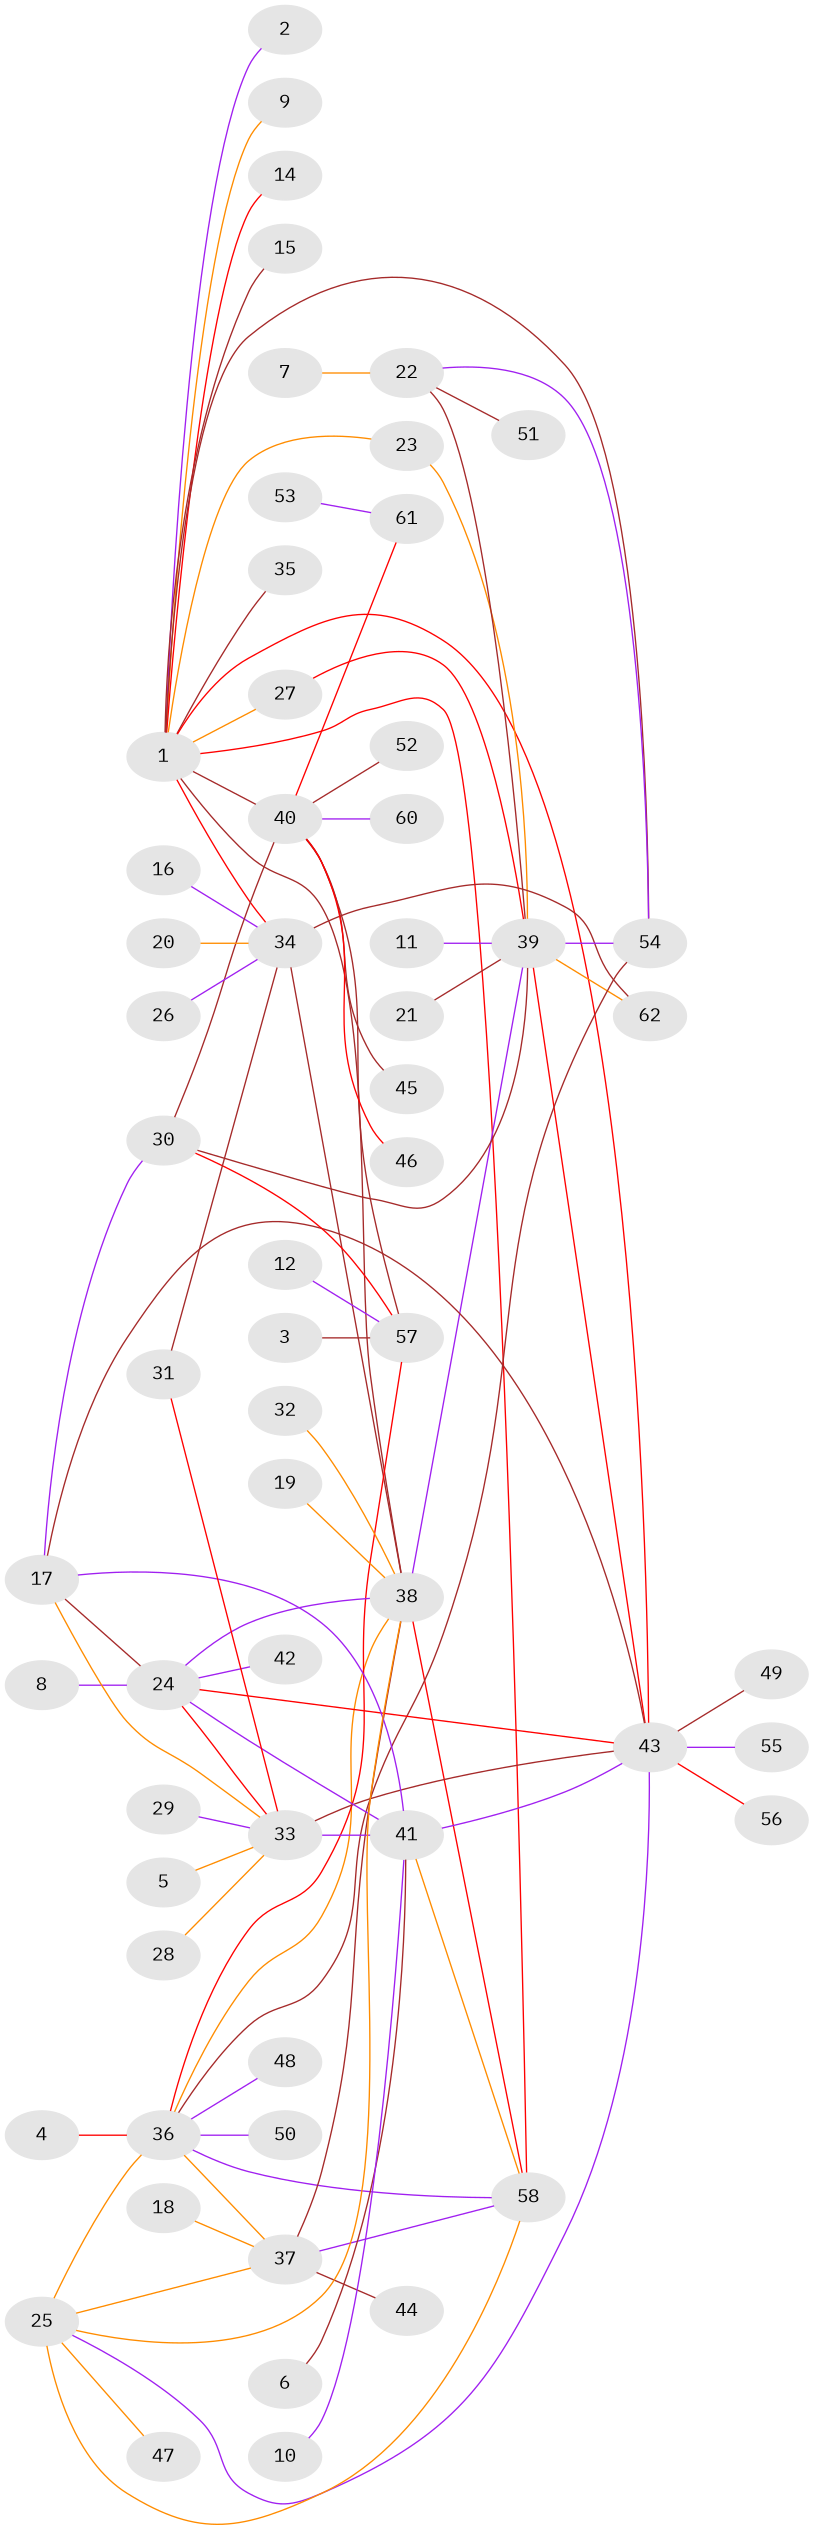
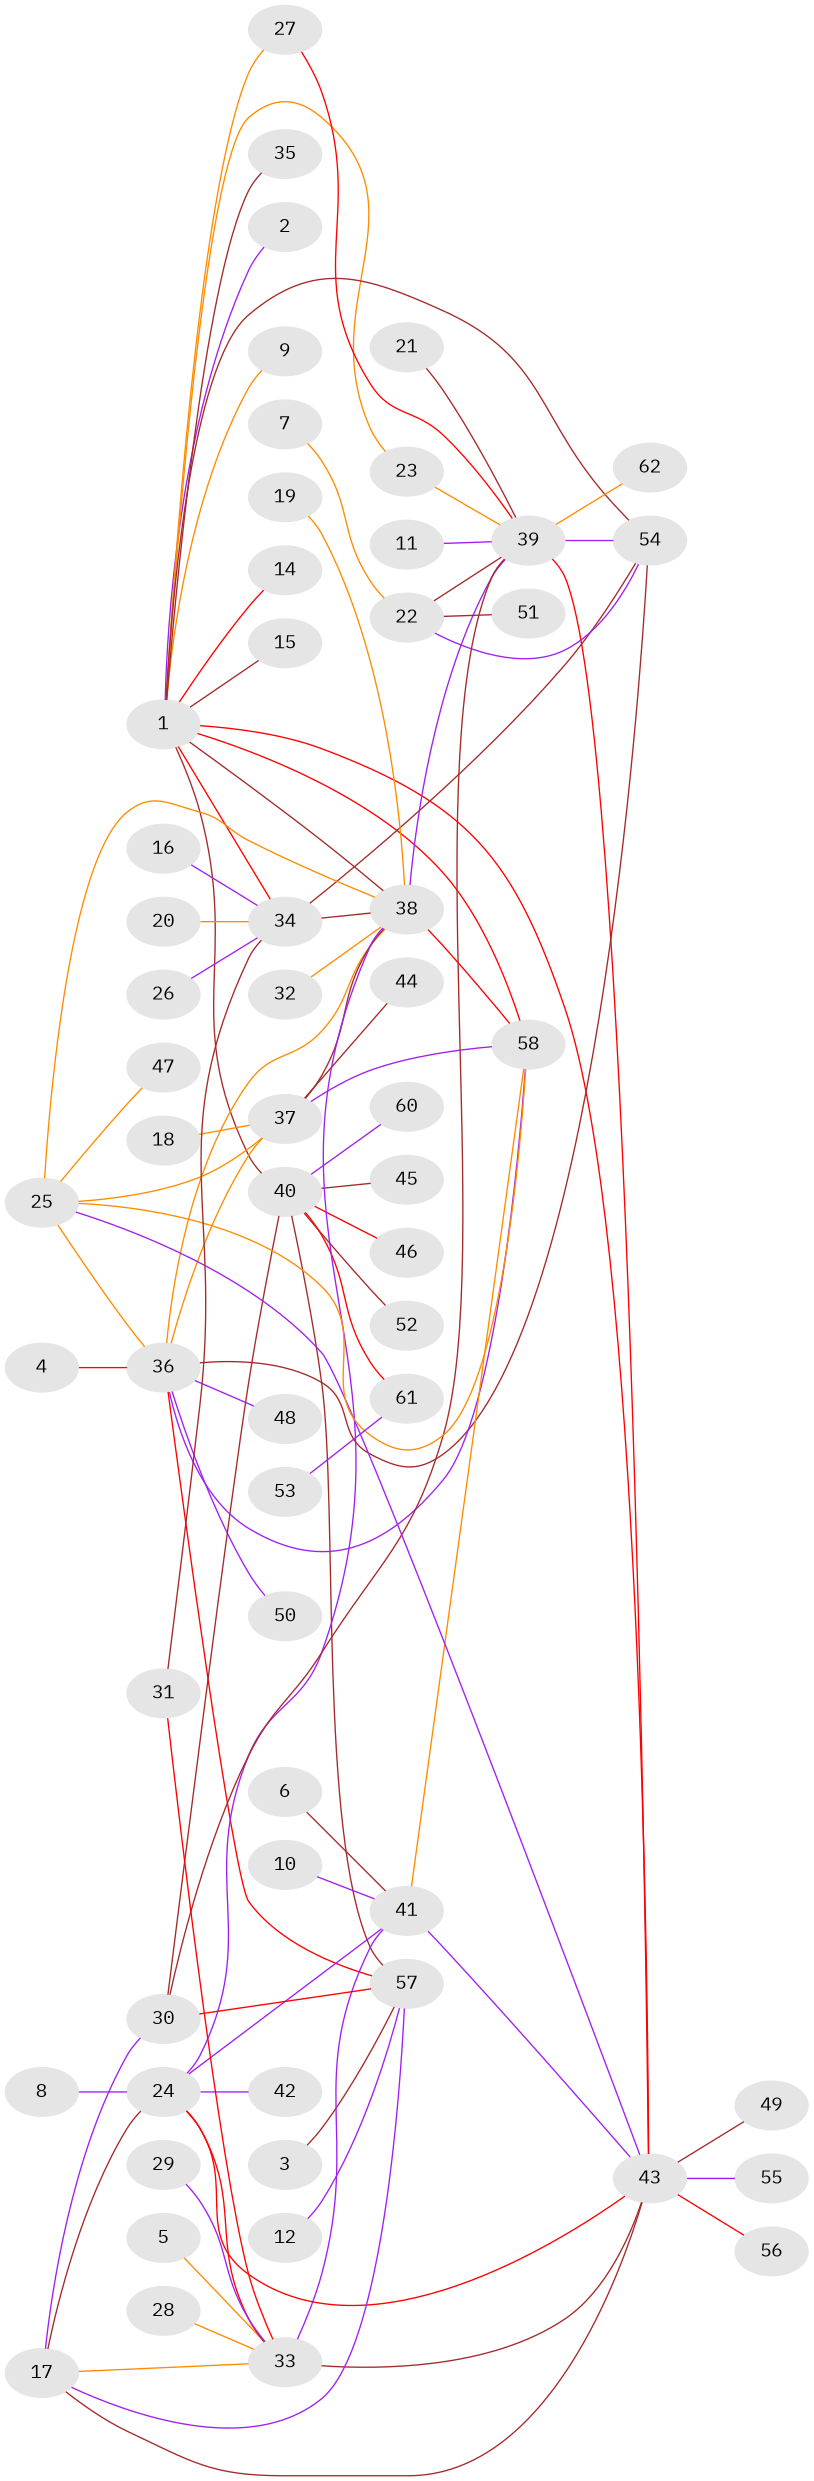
(494, 884) -> (487, 747)
(313, 1617) -> (356, 2338)
